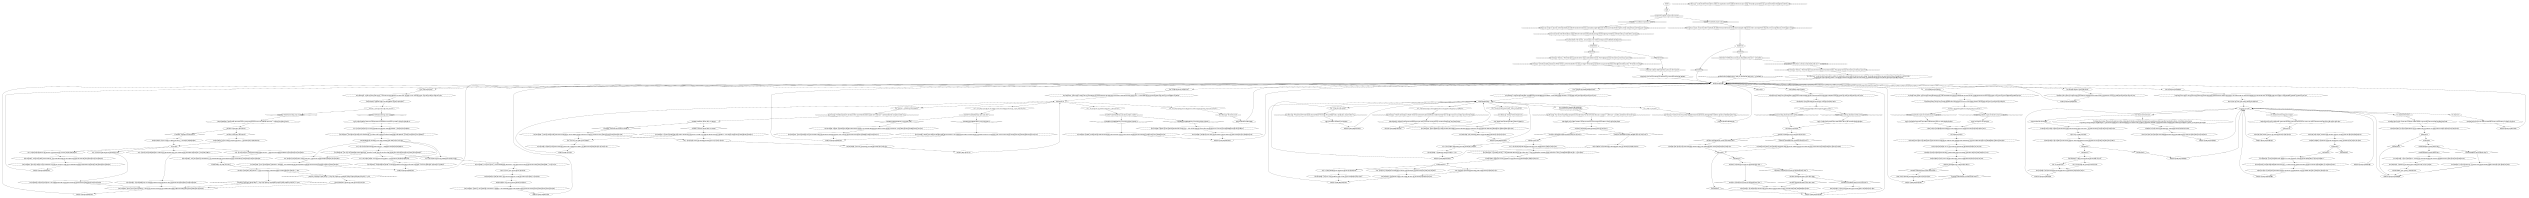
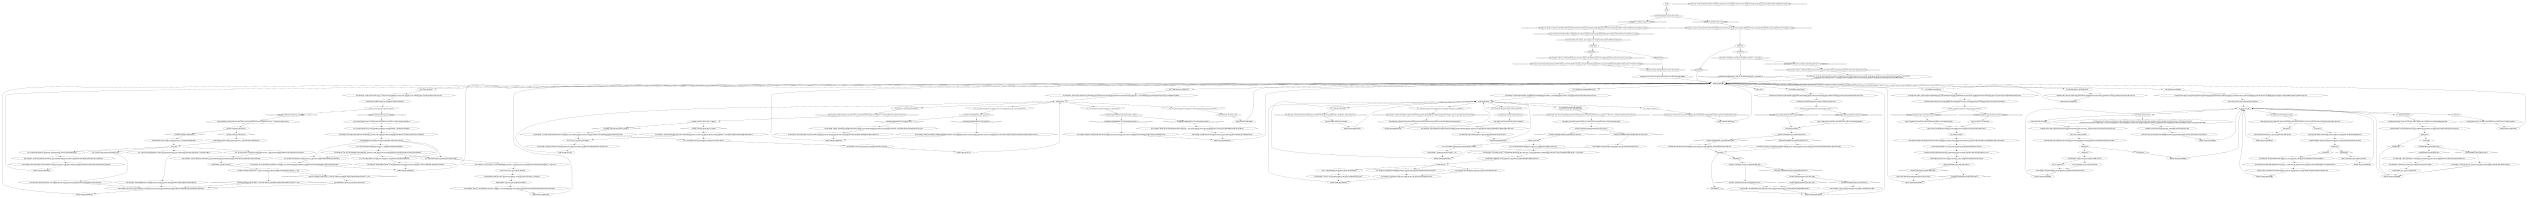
none -> (2318, 128)
none -> (2354, 158)
